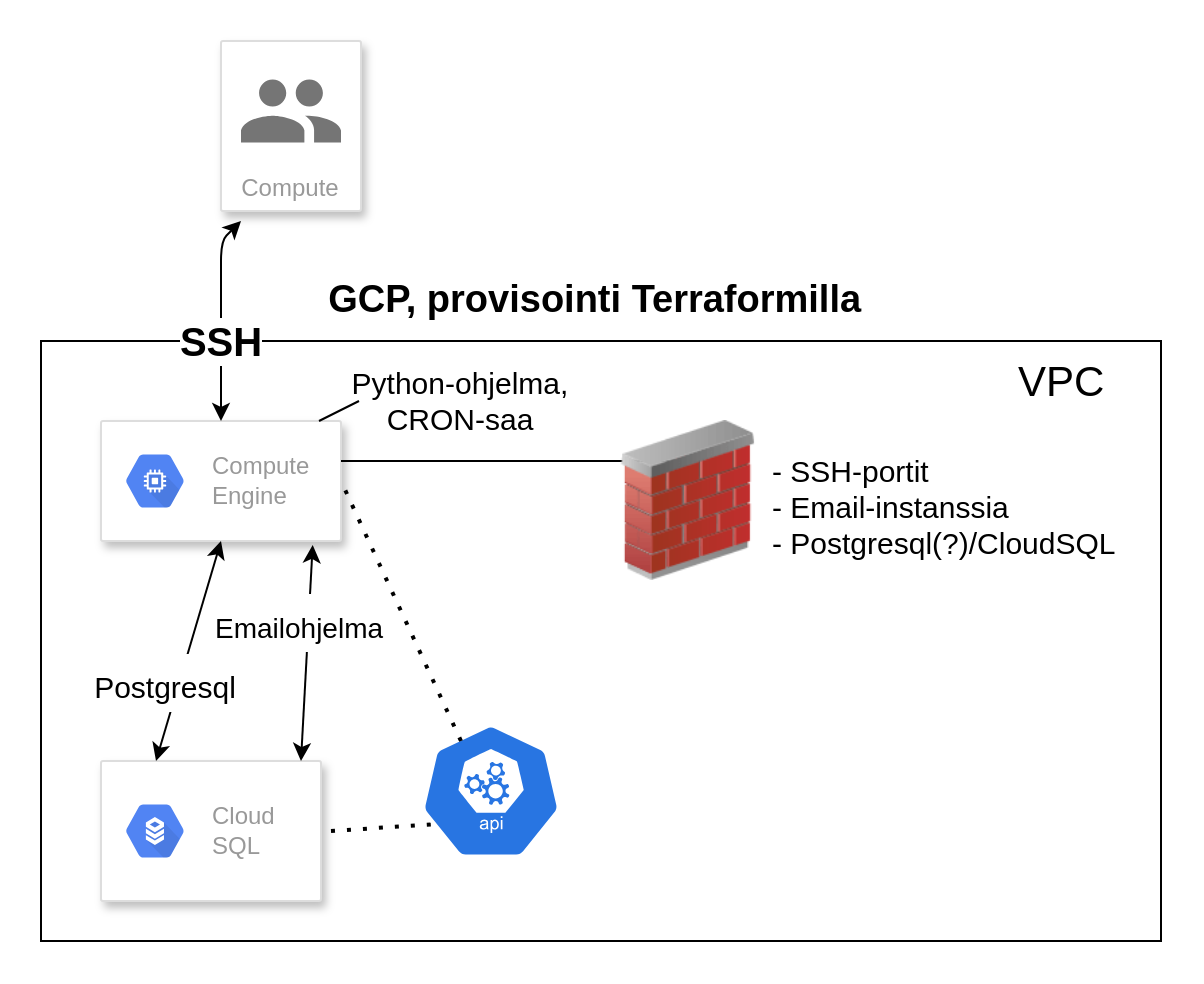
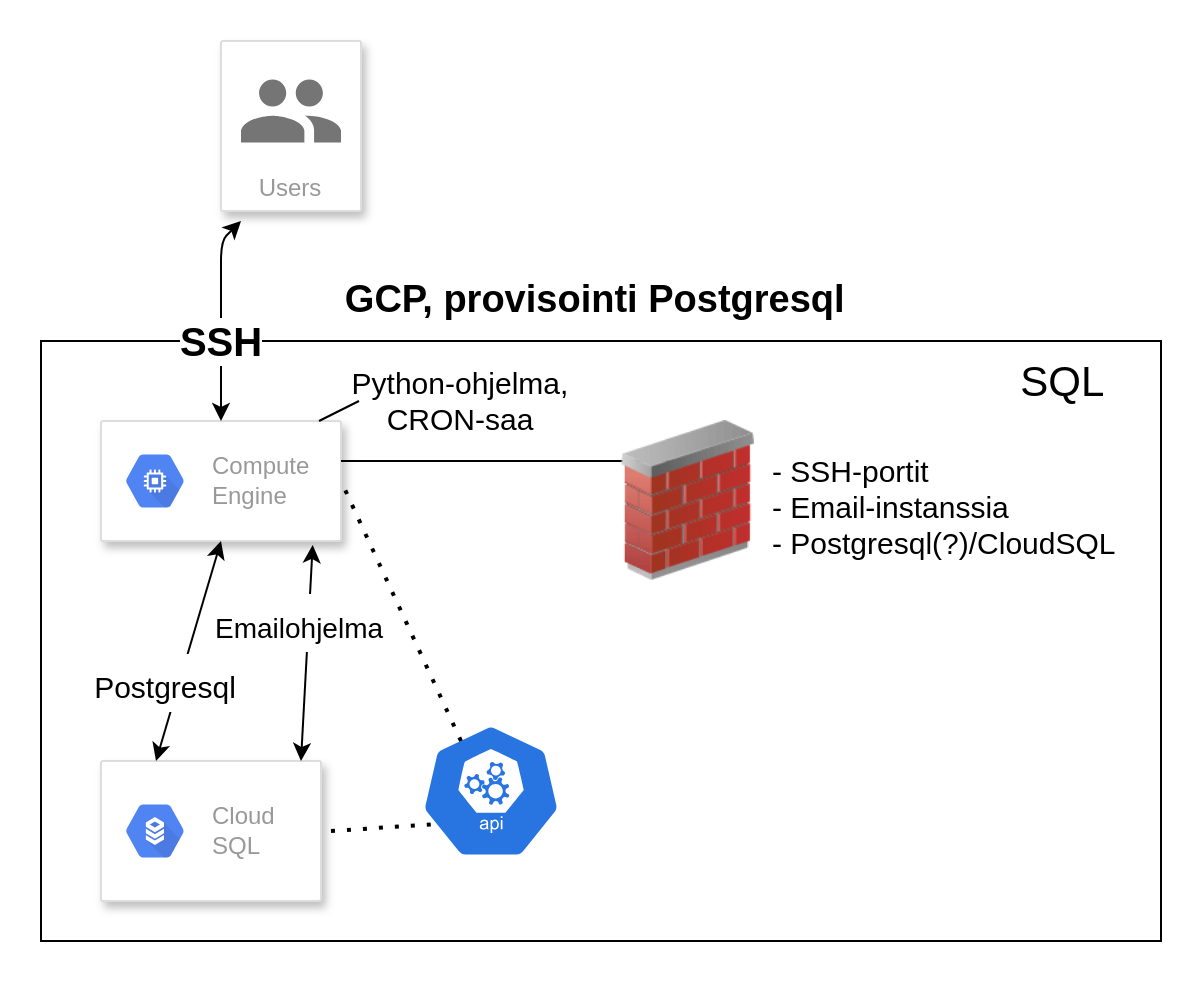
(291, 187) -> (291, 187)
(601, 301) -> (601, 301)
(1082, 381) -> (1082, 381)
